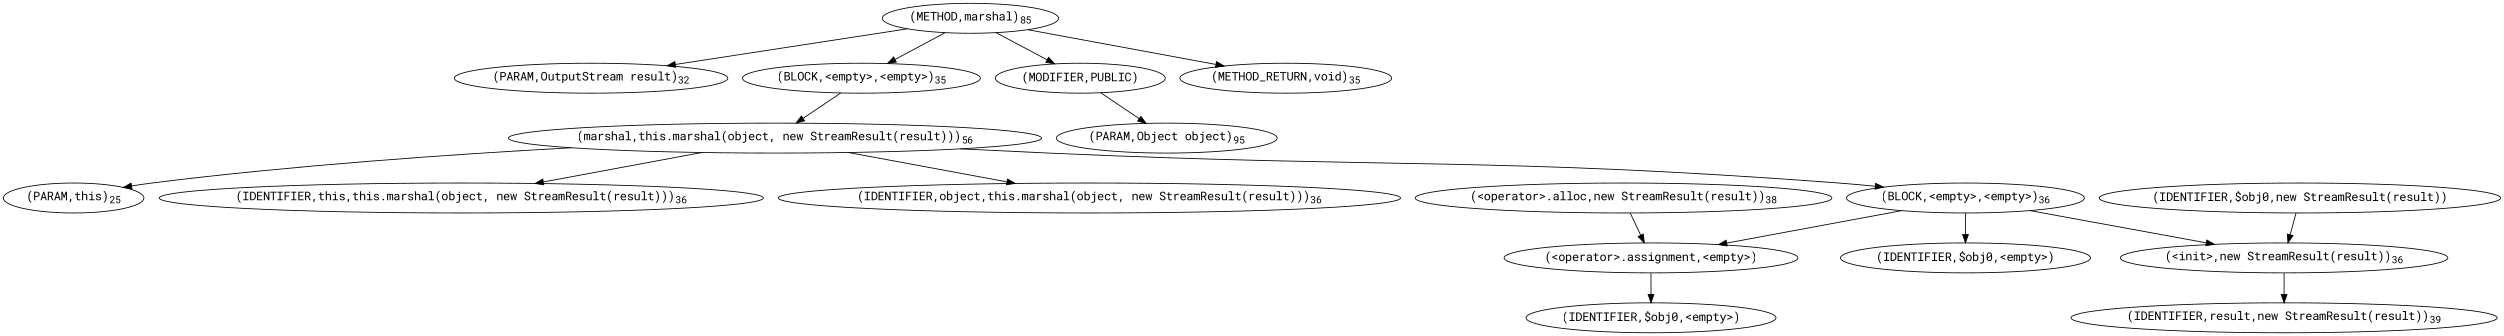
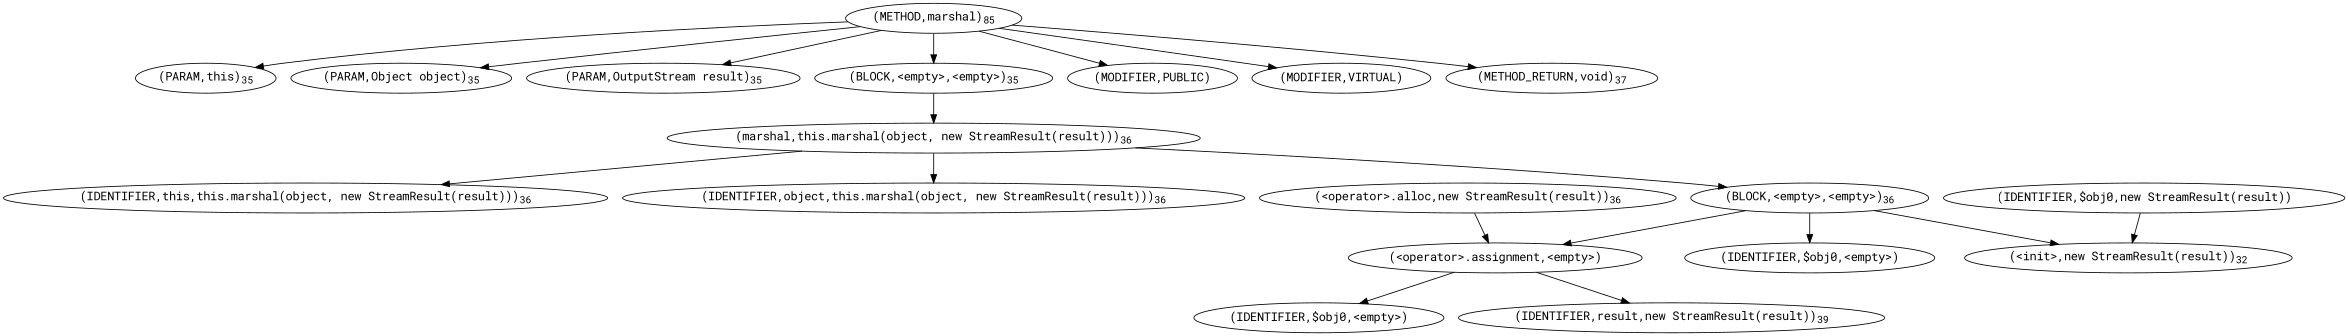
(684, 77) -> (756, 77)
(1355, 77) -> (1621, 77)
none -> (1341, 78)
(1120, 106) -> (674, 46)
(968, 137) -> (1126, 137)
(1239, 137) -> (474, 77)
(351, 163) -> (555, 38)
(115, 197) -> (247, 77)
(1771, 197) -> (1615, 197)
(2398, 257) -> (2242, 257)
(2284, 284) -> (1579, 286)
